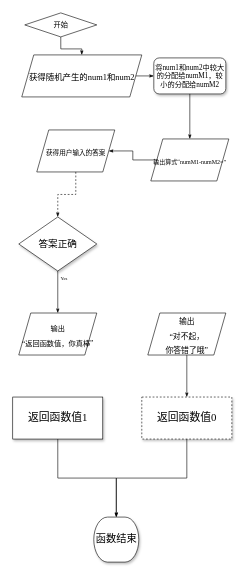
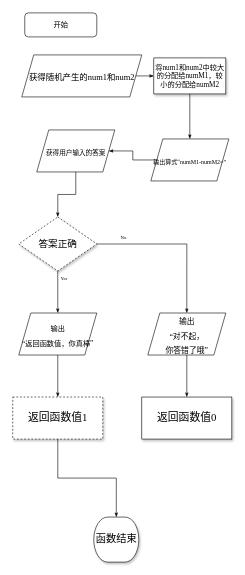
(61, 25) -> (61, 25)
(81, 49) -> none
(190, 76) -> (190, 76)
(70, 194) -> (70, 194)
(58, 244) -> (58, 244)
none -> (186, 244)
none -> (58, 393)
(58, 418) -> (58, 418)
(187, 418) -> (187, 418)
(173, 478) -> none
